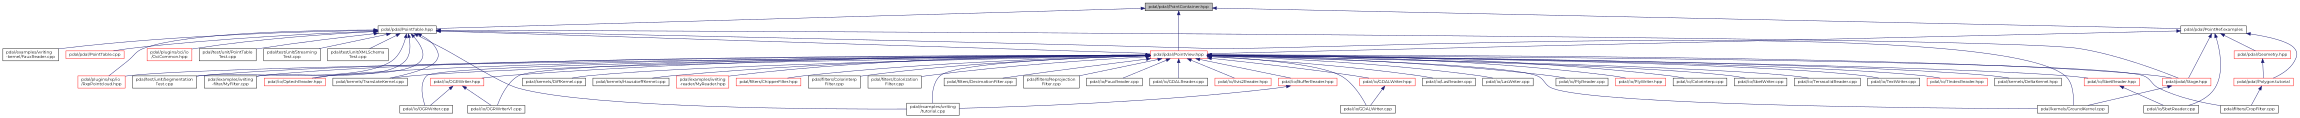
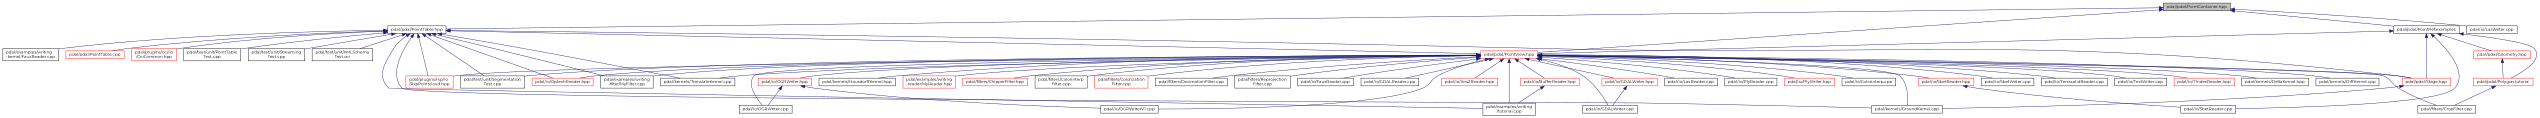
(358, 55) -> (342, 55)
(1352, 63) -> (2351, 16)
(631, 82) -> (857, 82)
(895, 82) -> (1121, 82)
